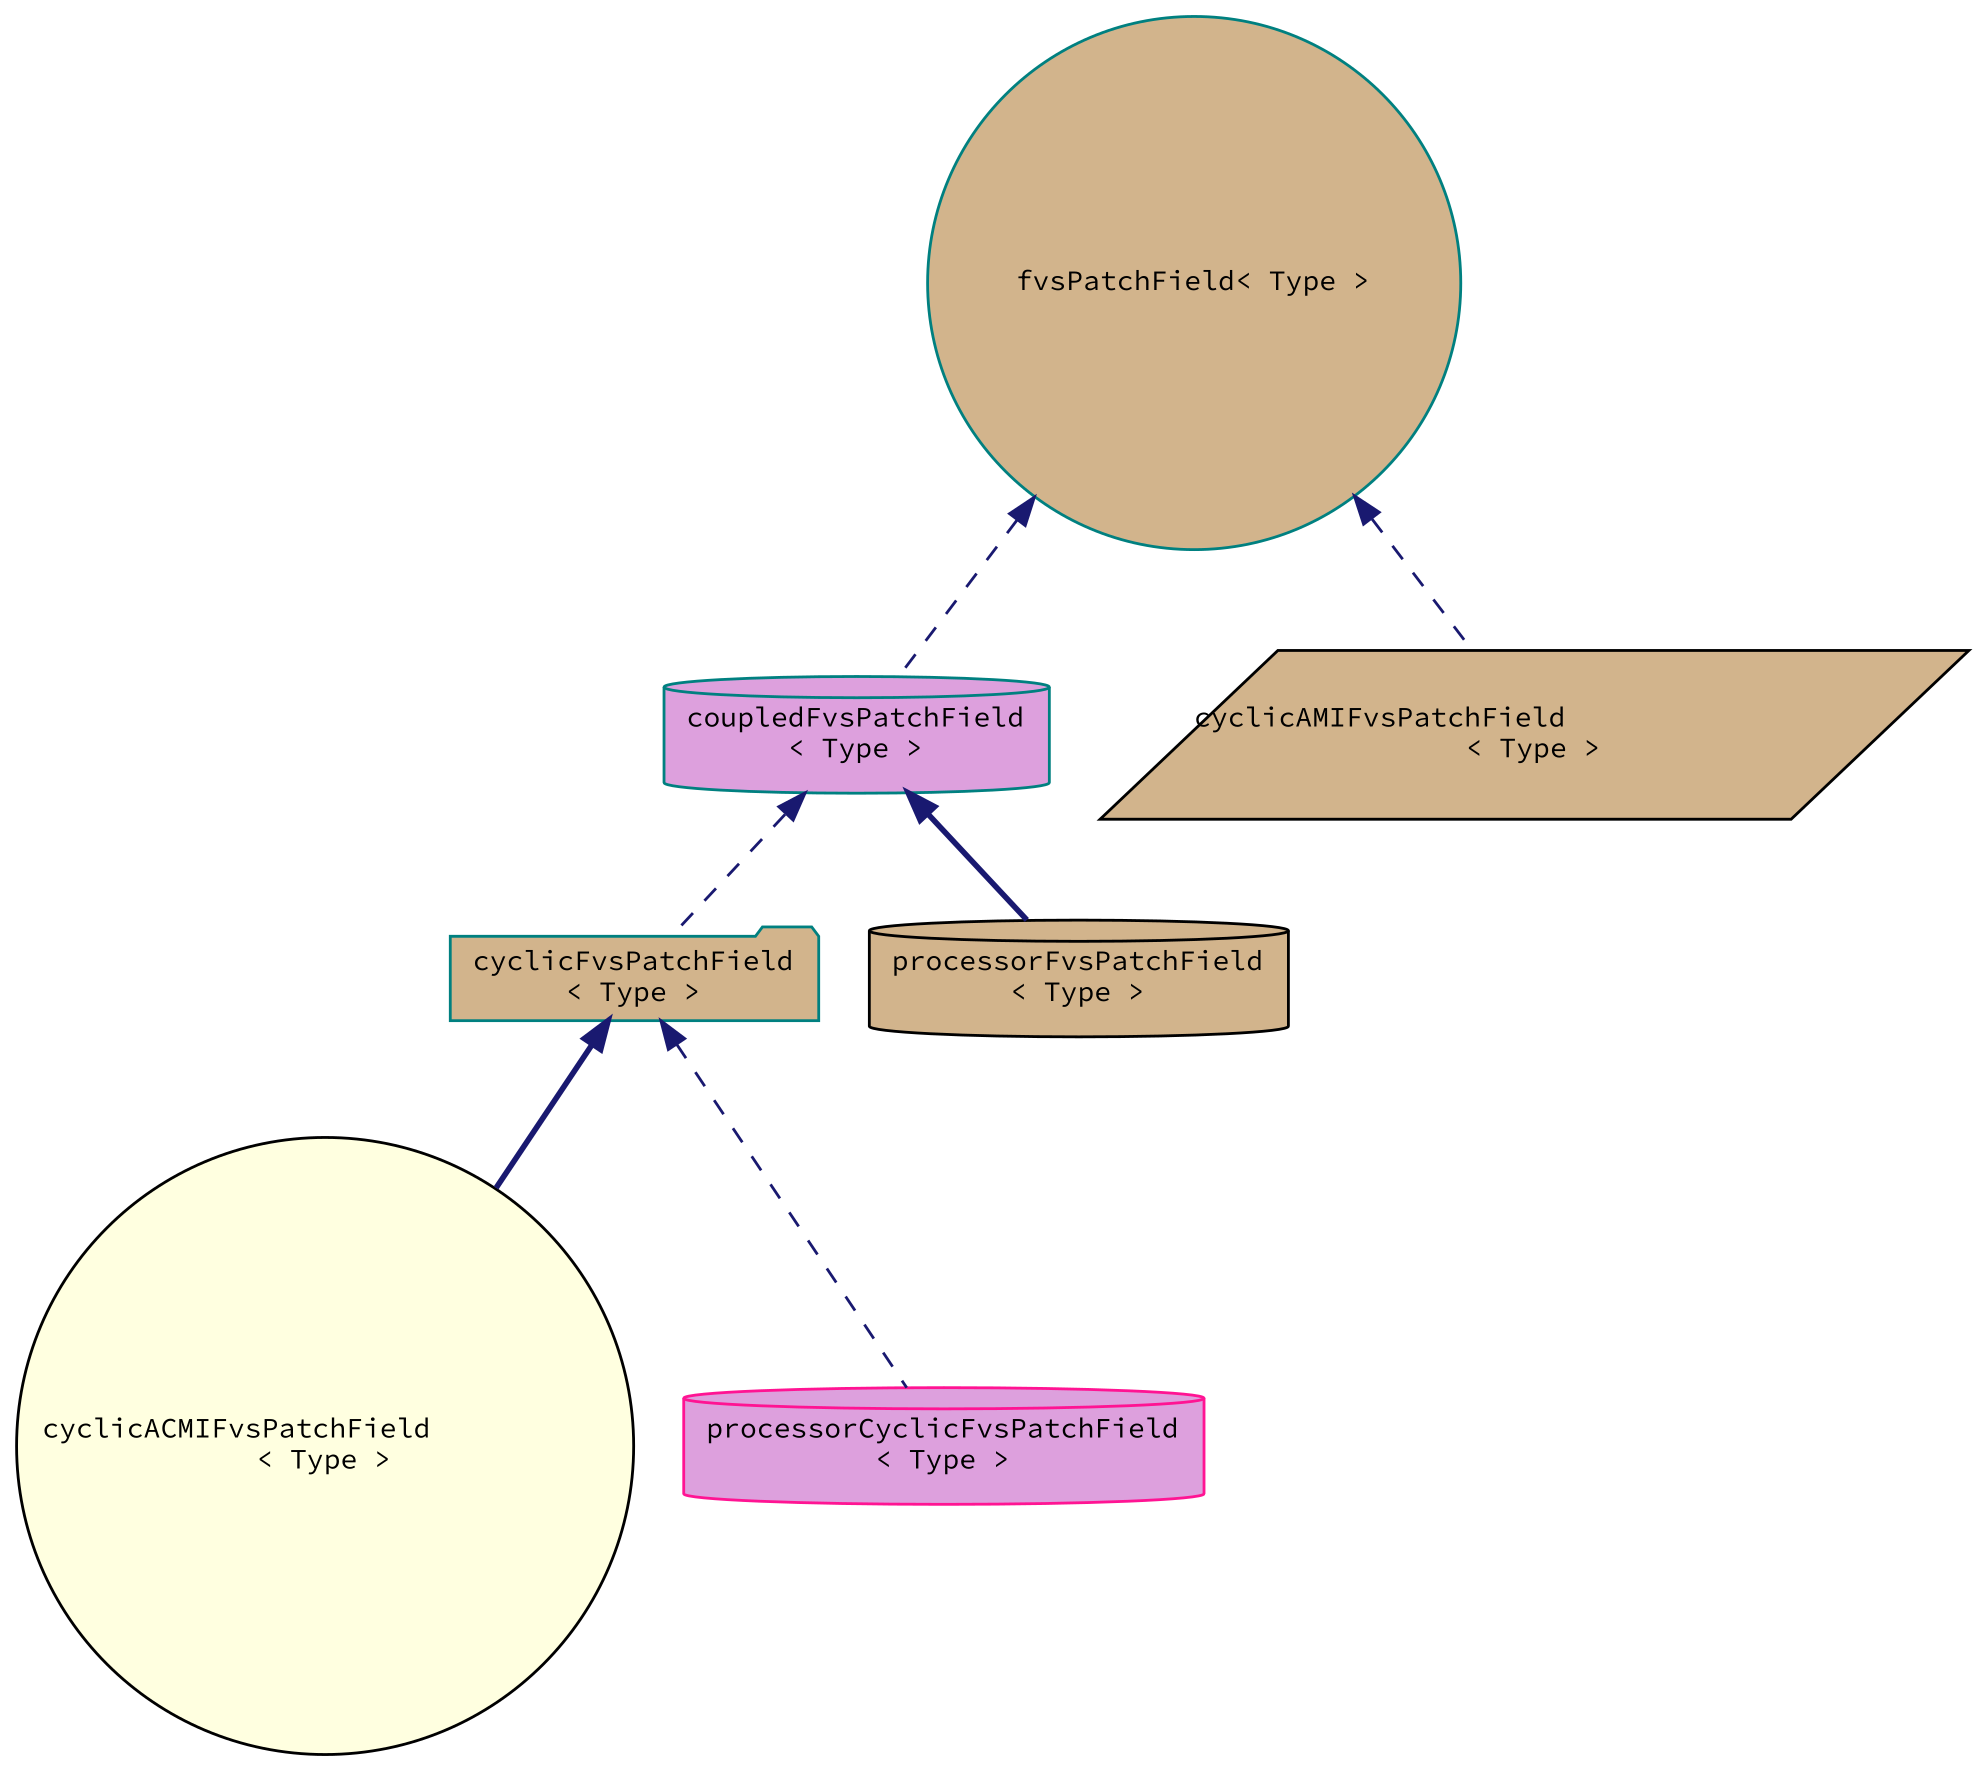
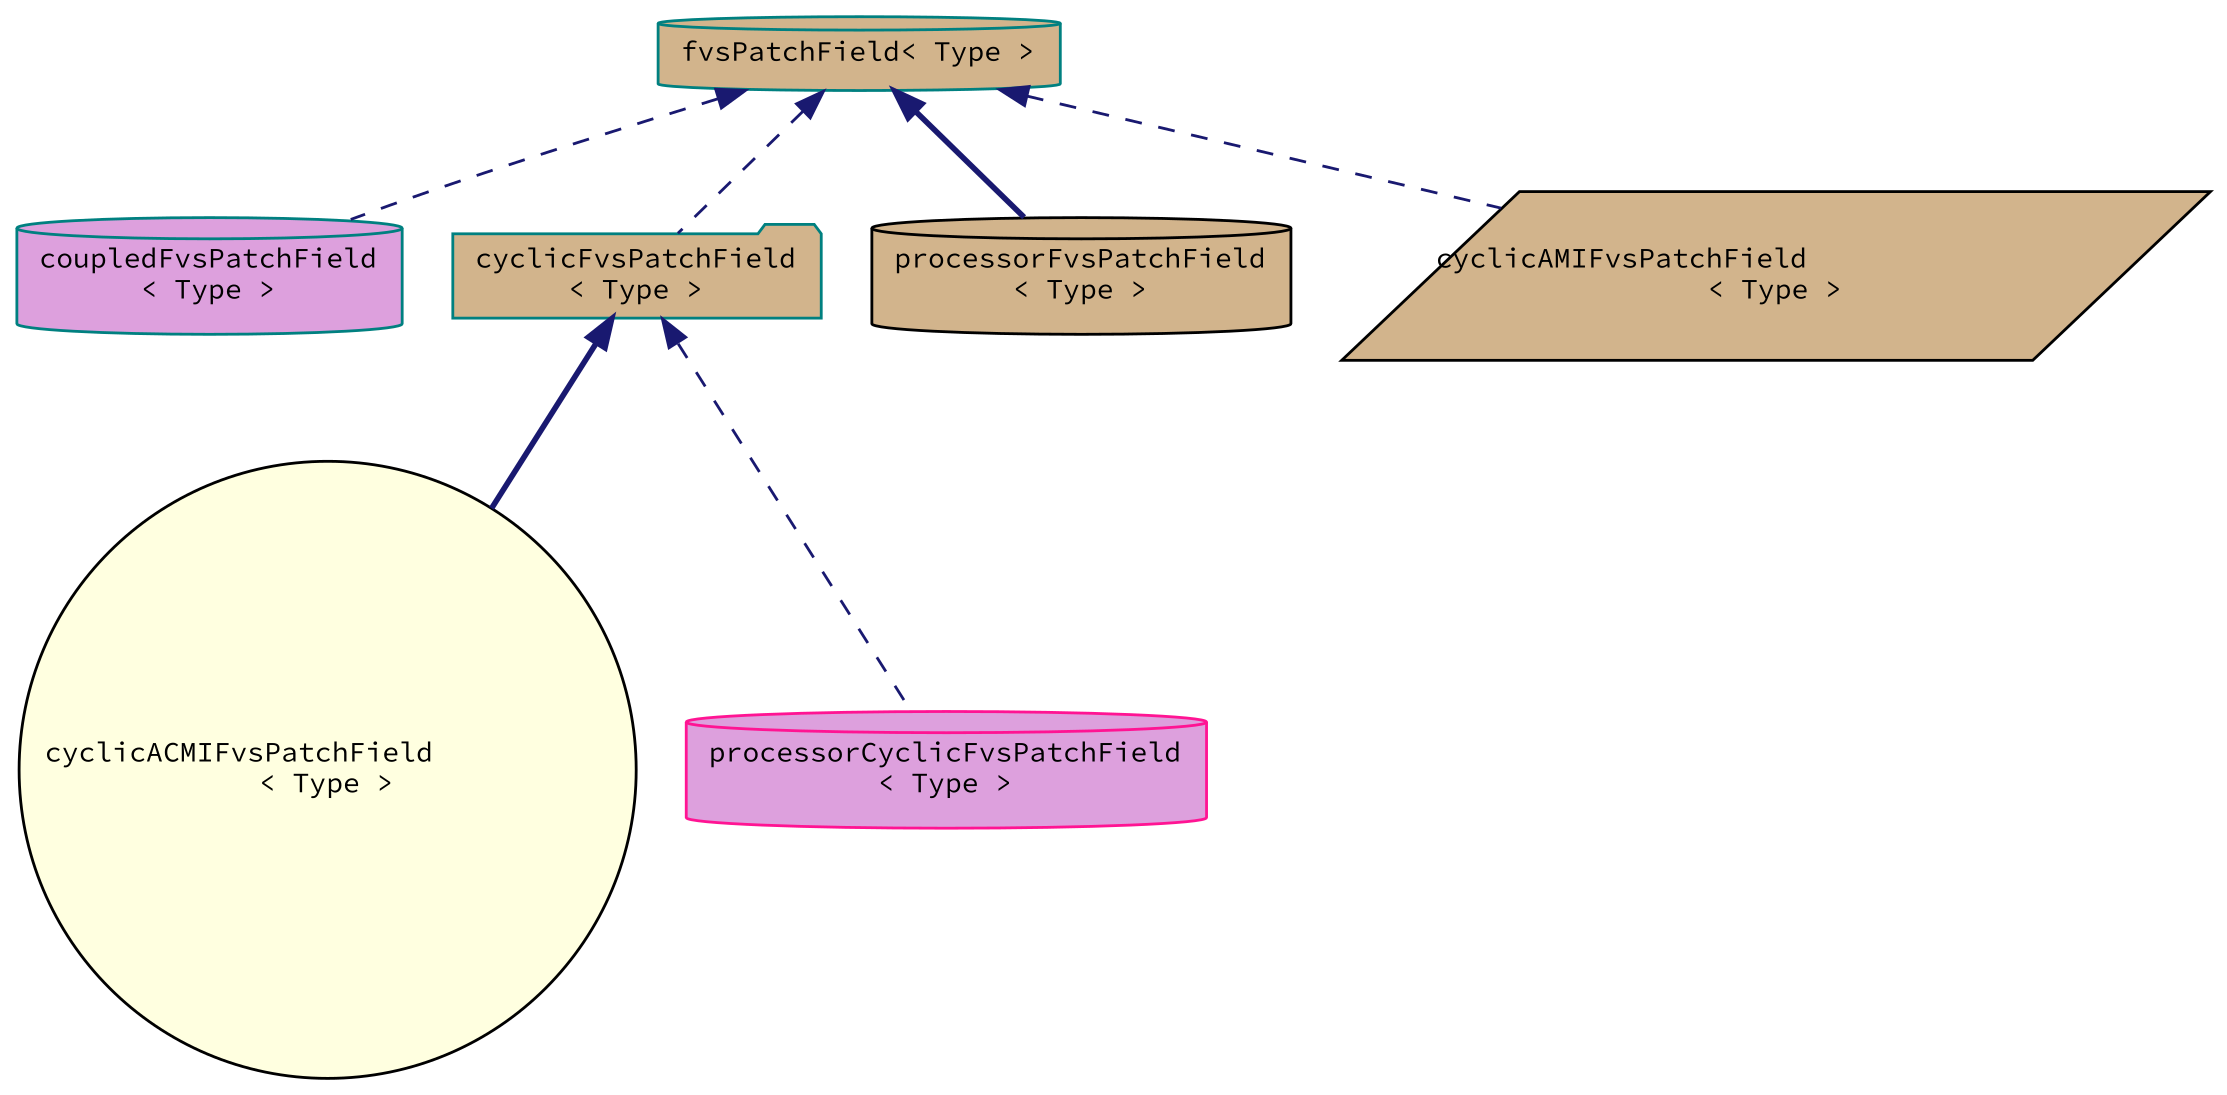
(1194, 283) -> (859, 54)
(977, 867) -> (970, 164)
(728, 875) -> (741, 172)
